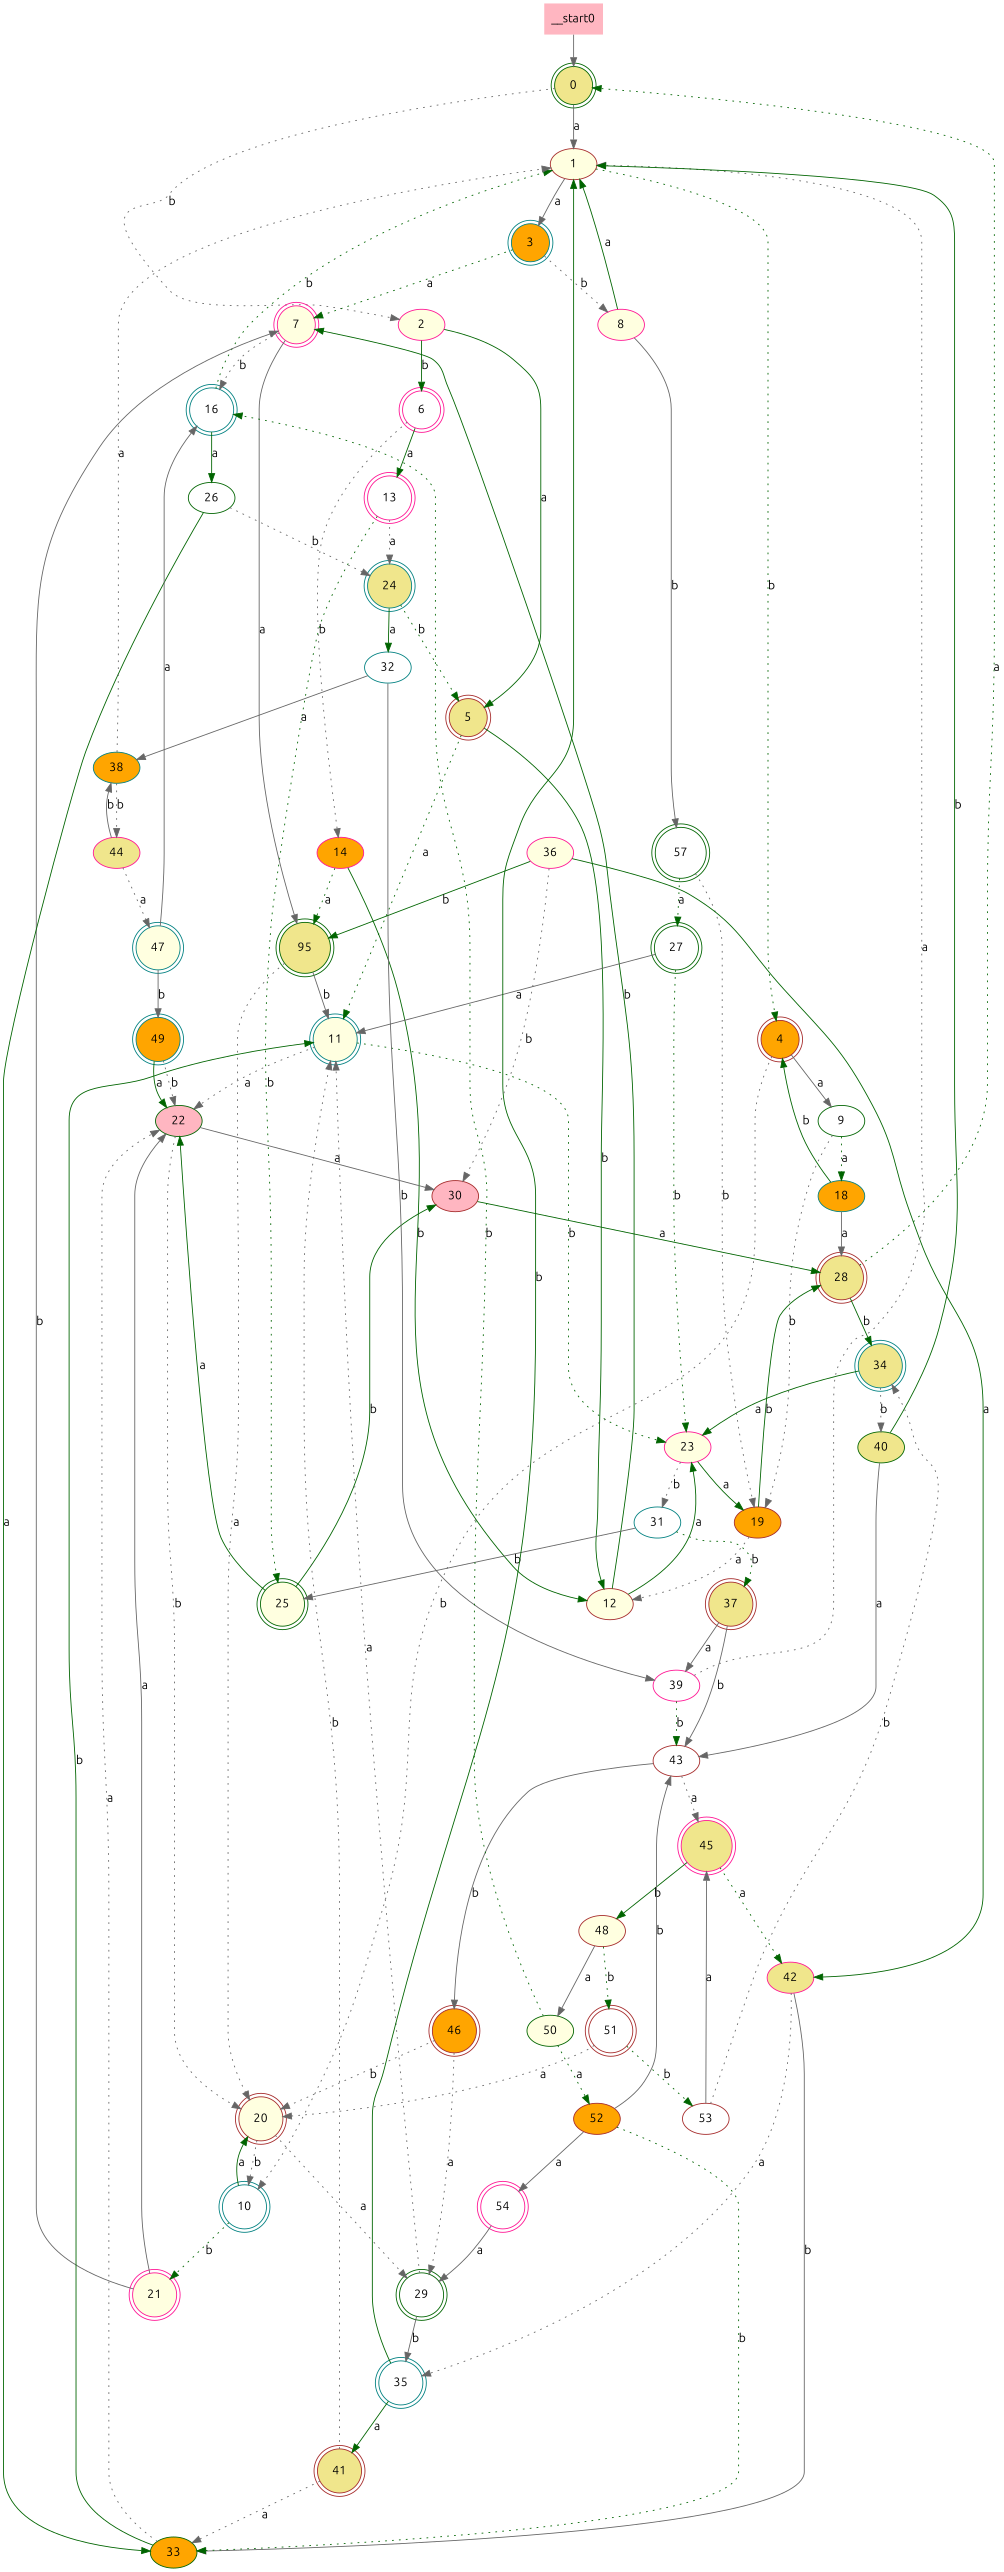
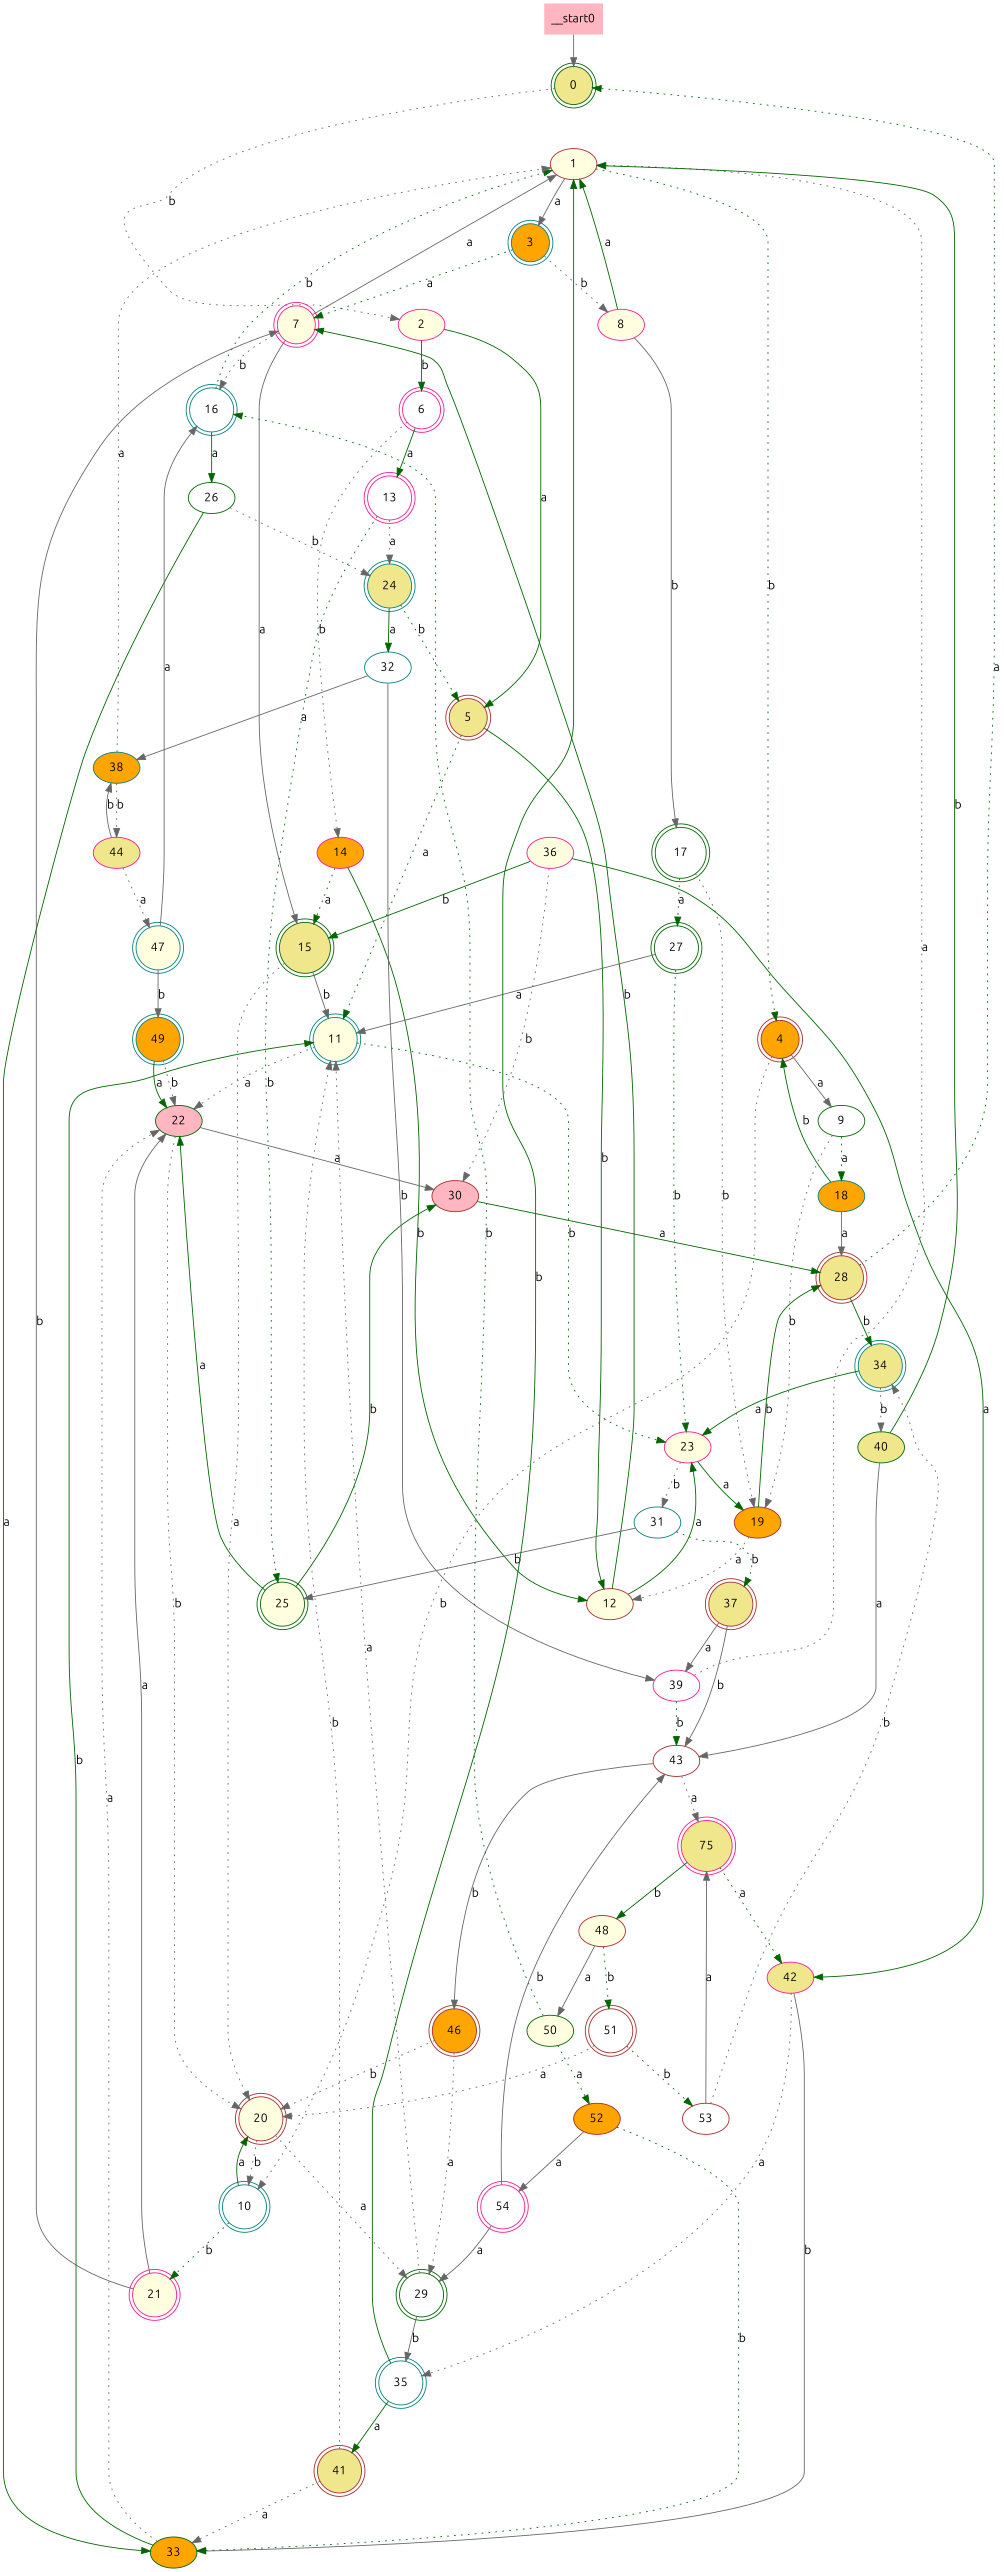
(574, 122) -> (431, 247)
(681, 853) -> (681, 853)
(305, 948) -> (305, 948)
(707, 1846) -> (707, 1846)
(657, 1954) -> (536, 1966)
